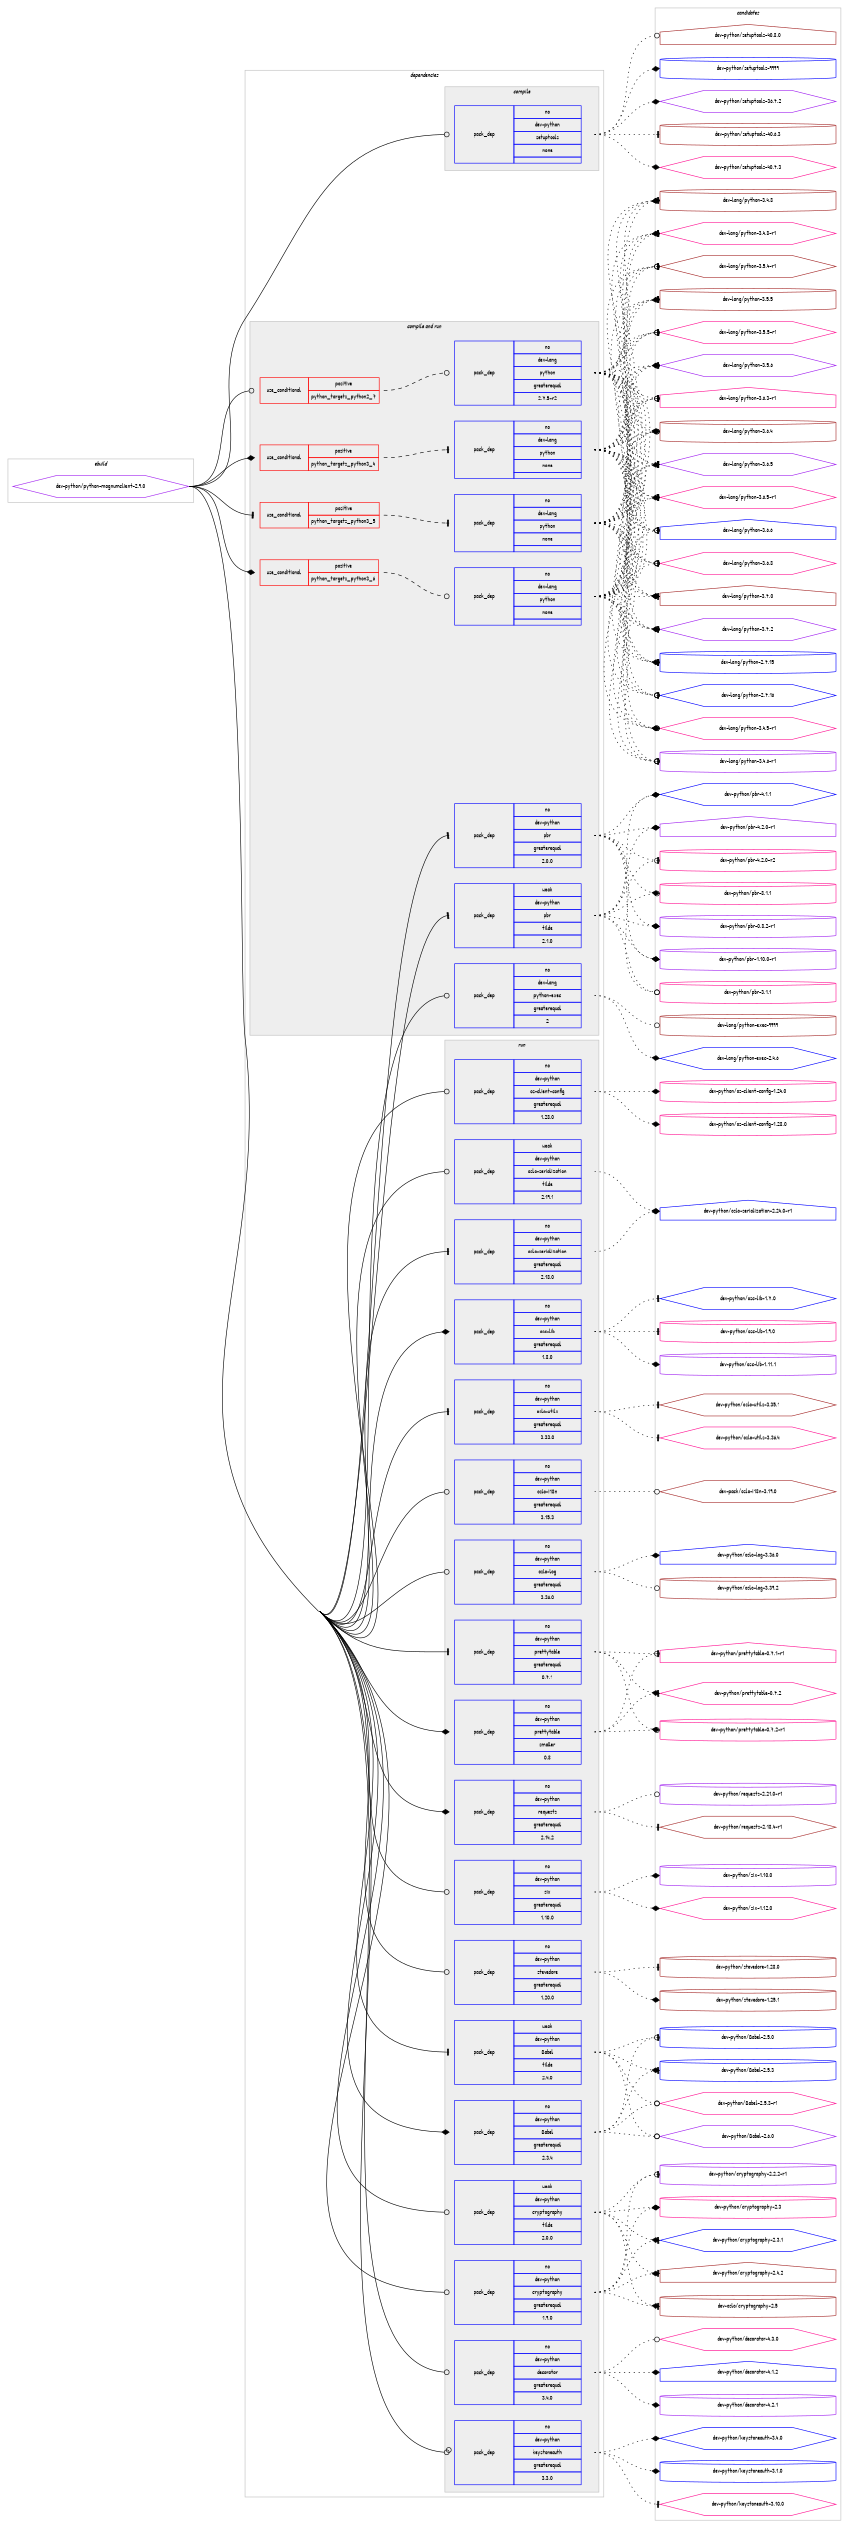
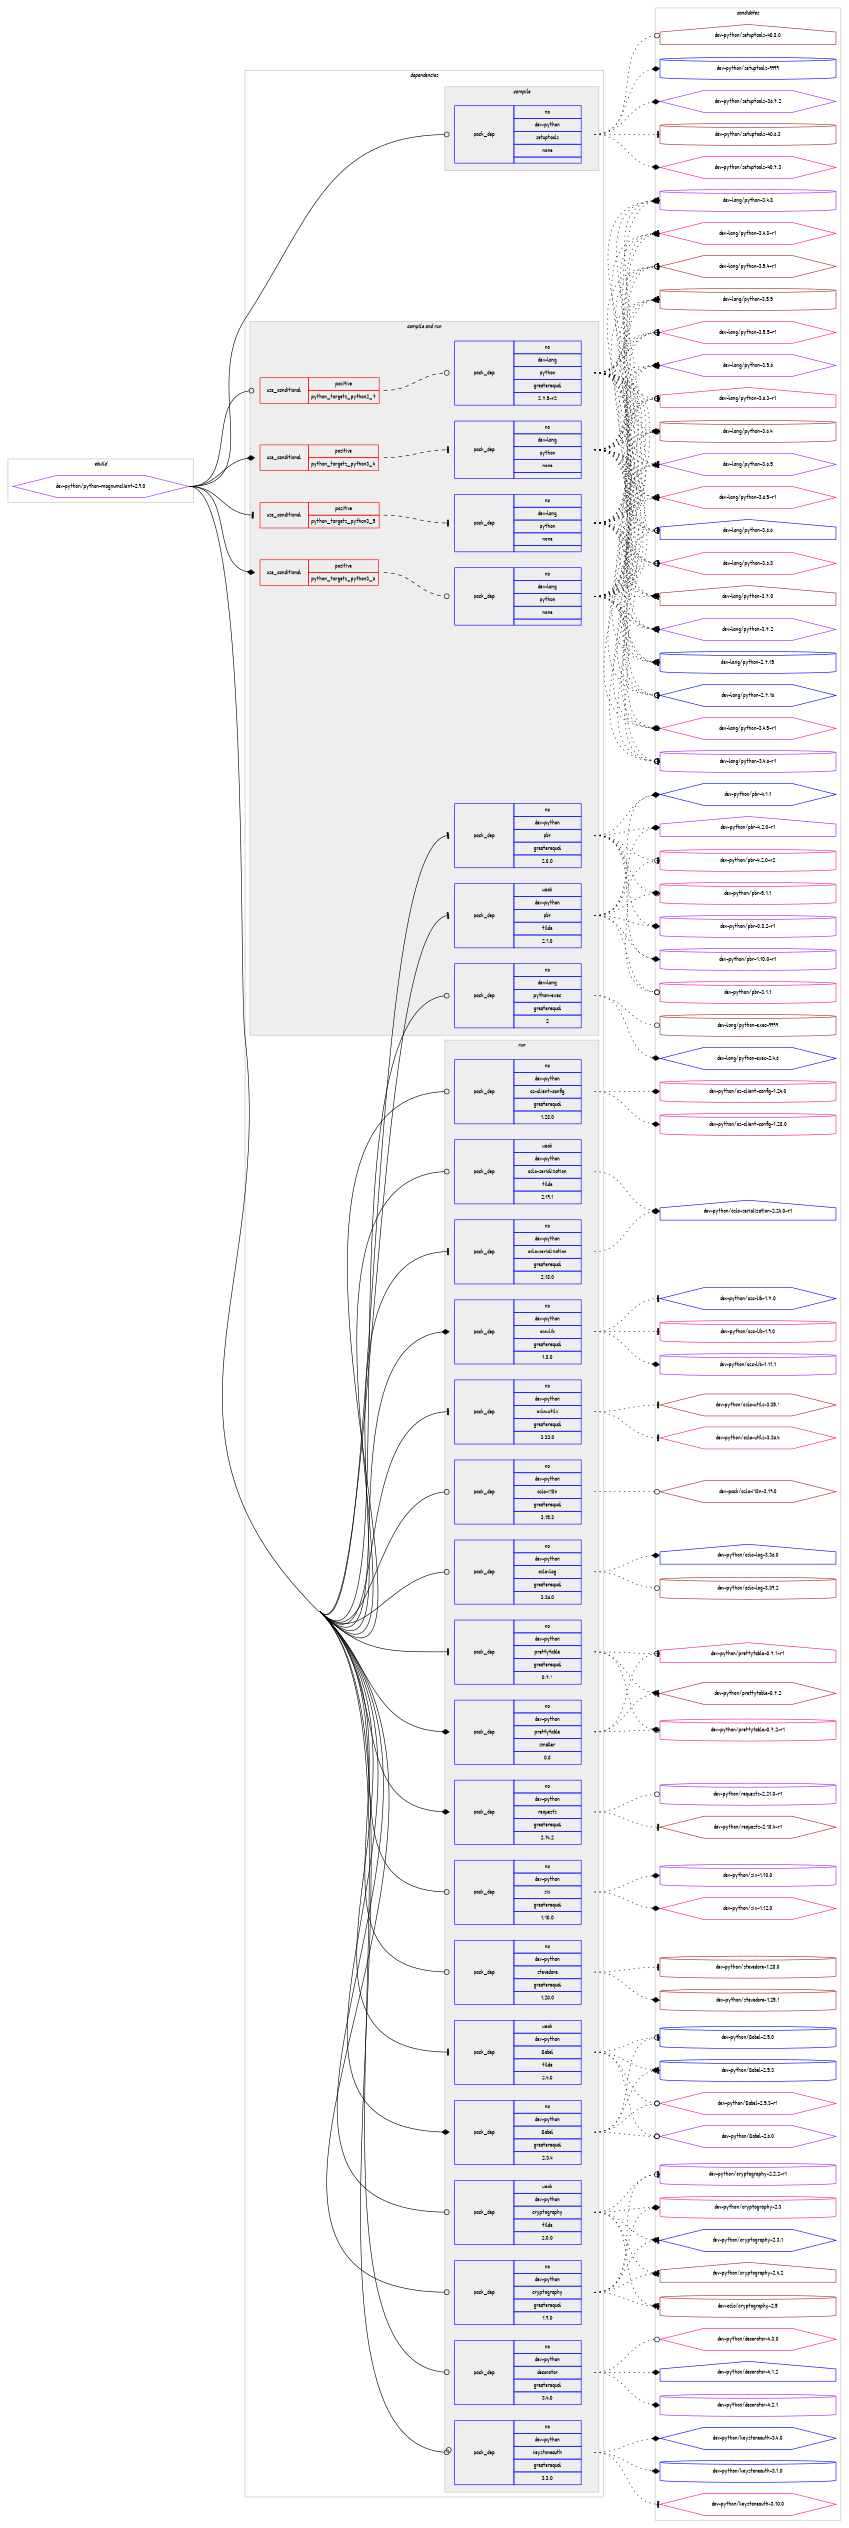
(748, 200) -> (748, 200)
(748, 893) -> (748, 893)
(748, 1693) -> (748, 1693)
